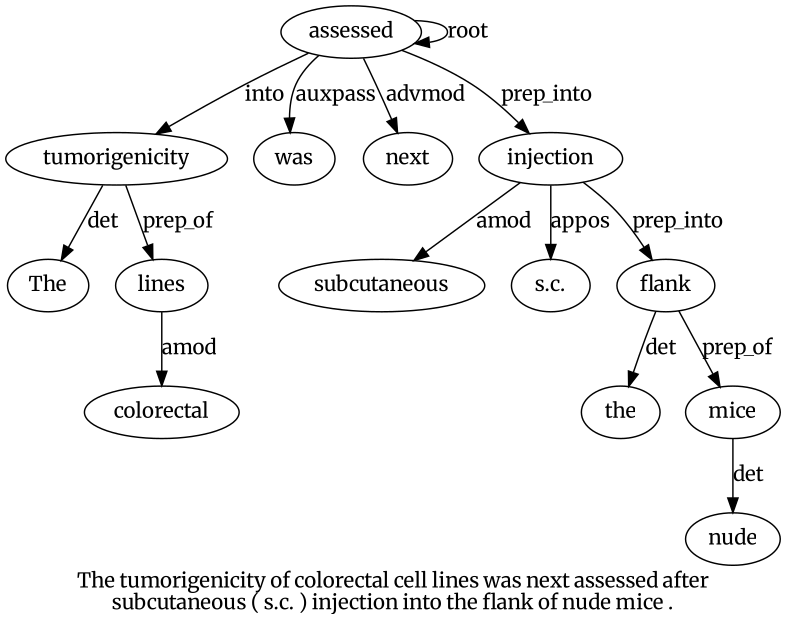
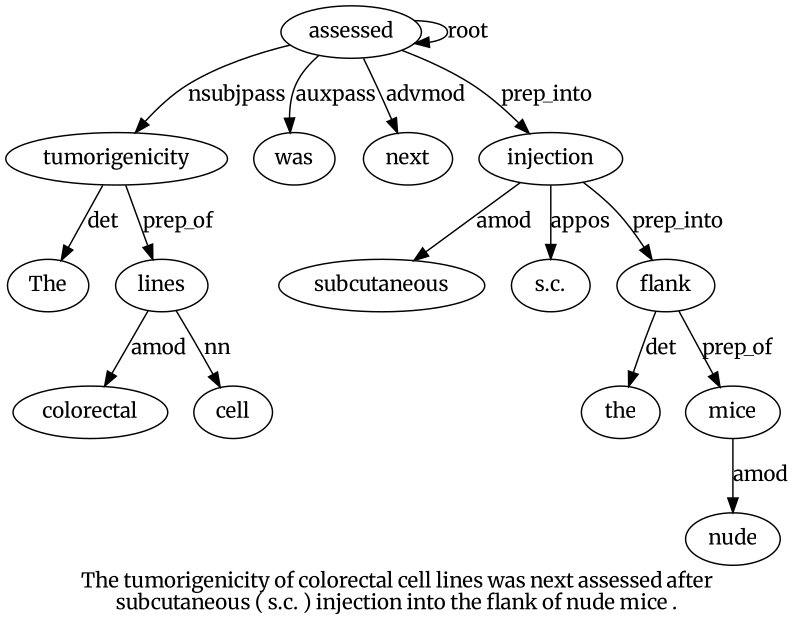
(265, 95) -> (237, 95)
none -> (233, 412)
(749, 476) -> (761, 476)
